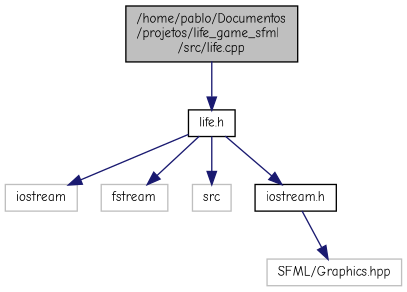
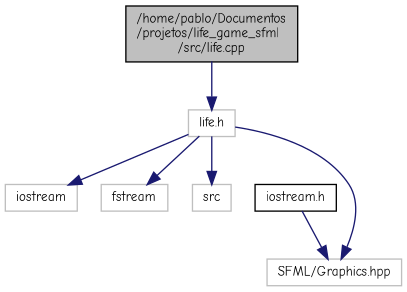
(212, 123) -> (212, 123)
(249, 156) -> (326, 161)
